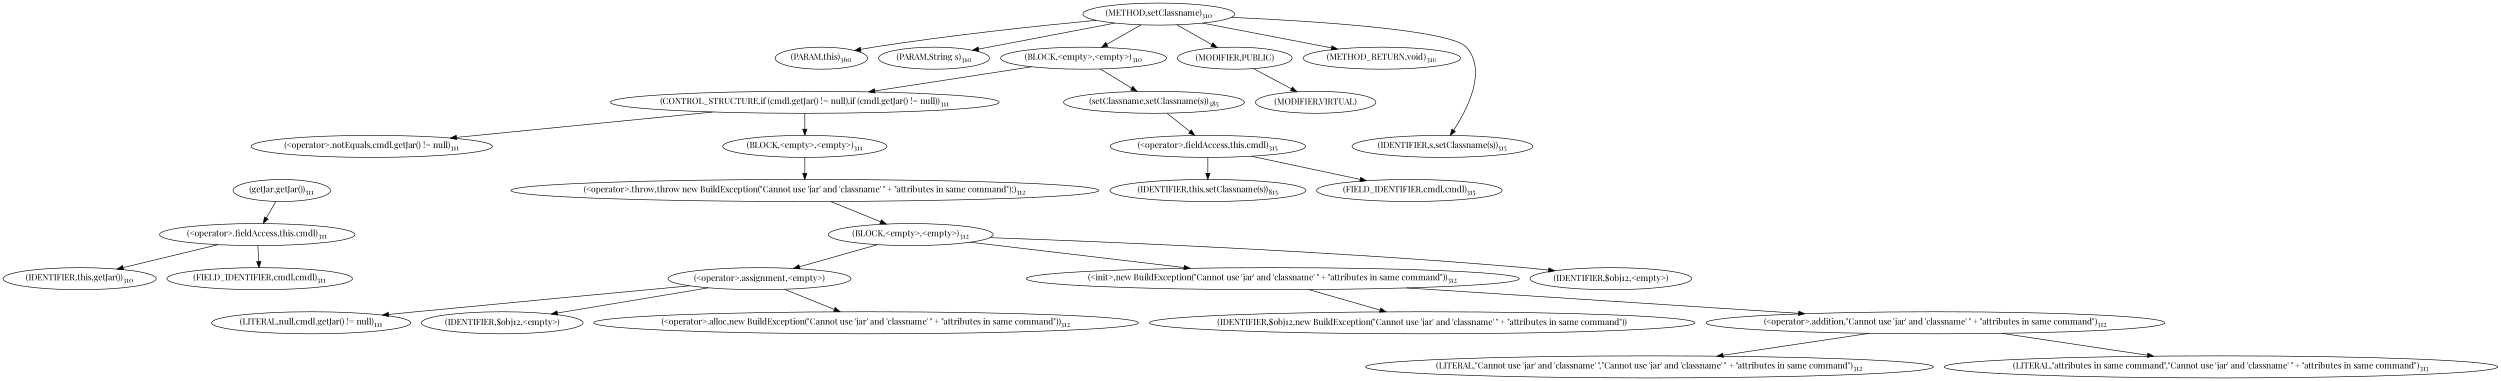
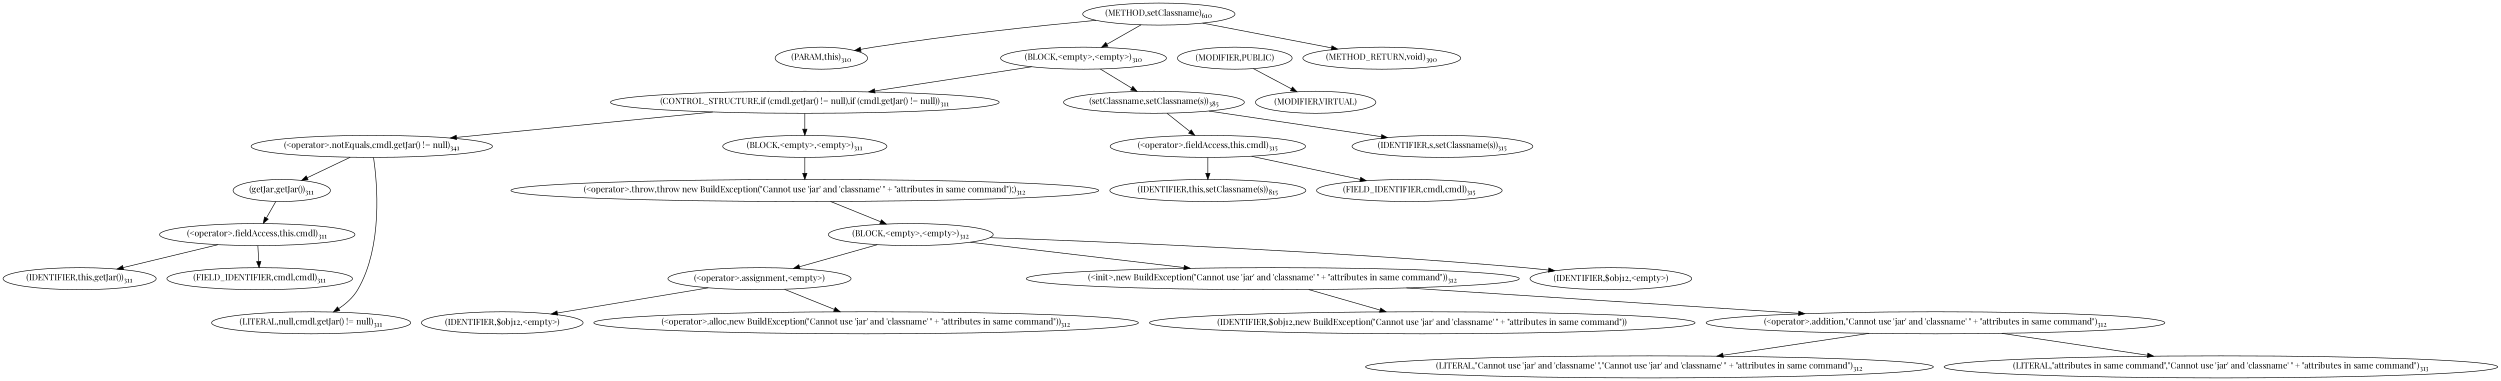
(1207, 13) -> (1207, 13)
(1395, 30) -> (1295, 124)
(1194, 35) -> none
(846, 57) -> (846, 57)
(1432, 57) -> (1432, 57)
(934, 58) -> none
(455, 145) -> (455, 145)
none -> (329, 168)
(128, 278) -> (128, 278)
(539, 300) -> (374, 238)
(378, 322) -> (378, 322)
